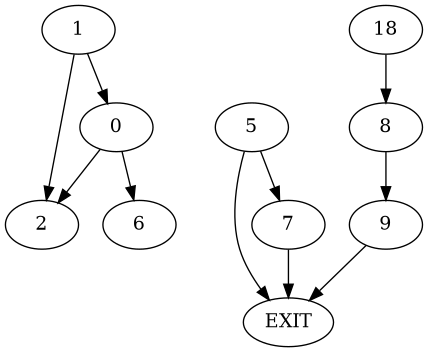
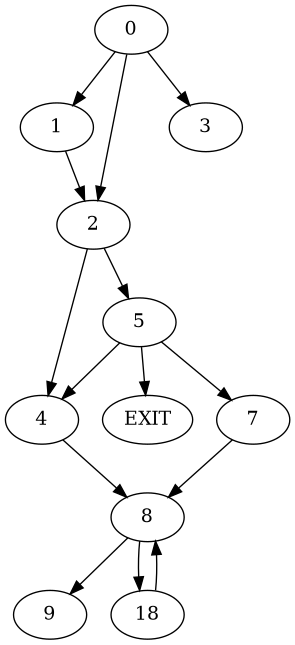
(95, 72) -> (98, 73)
(139, 225) -> (206, 127)
none -> (113, 267)
(288, 267) -> (205, 464)
(343, 268) -> none
none -> (42, 420)
none -> (139, 559)
